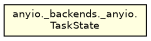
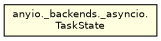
(75, 20) -> (81, 20)
